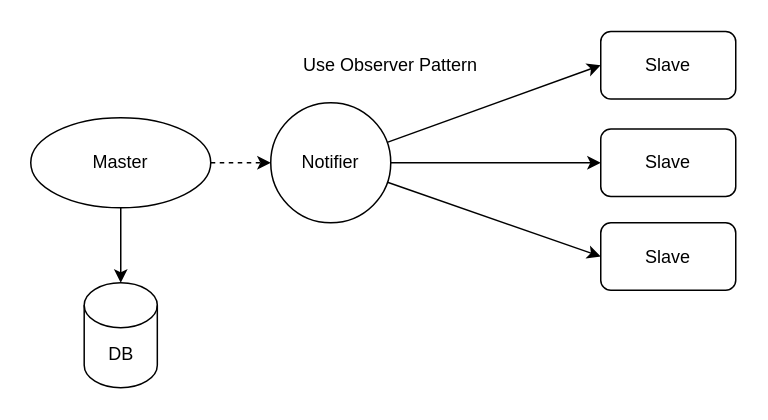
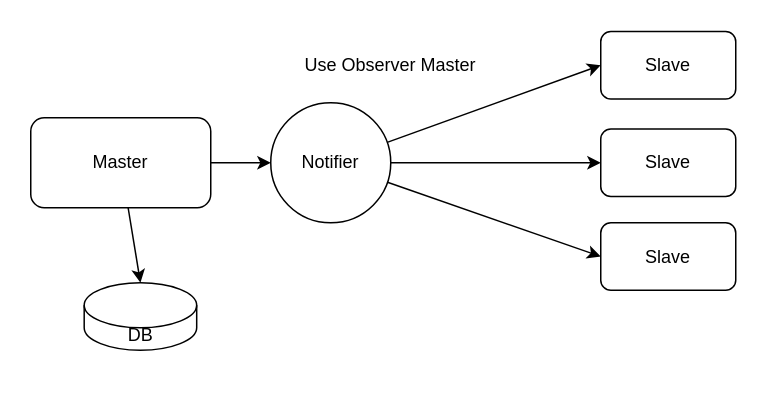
(391, 65) -> (391, 65)
(121, 163) -> (121, 163)
(235, 163) -> (235, 163)
(121, 335) -> (140, 317)
